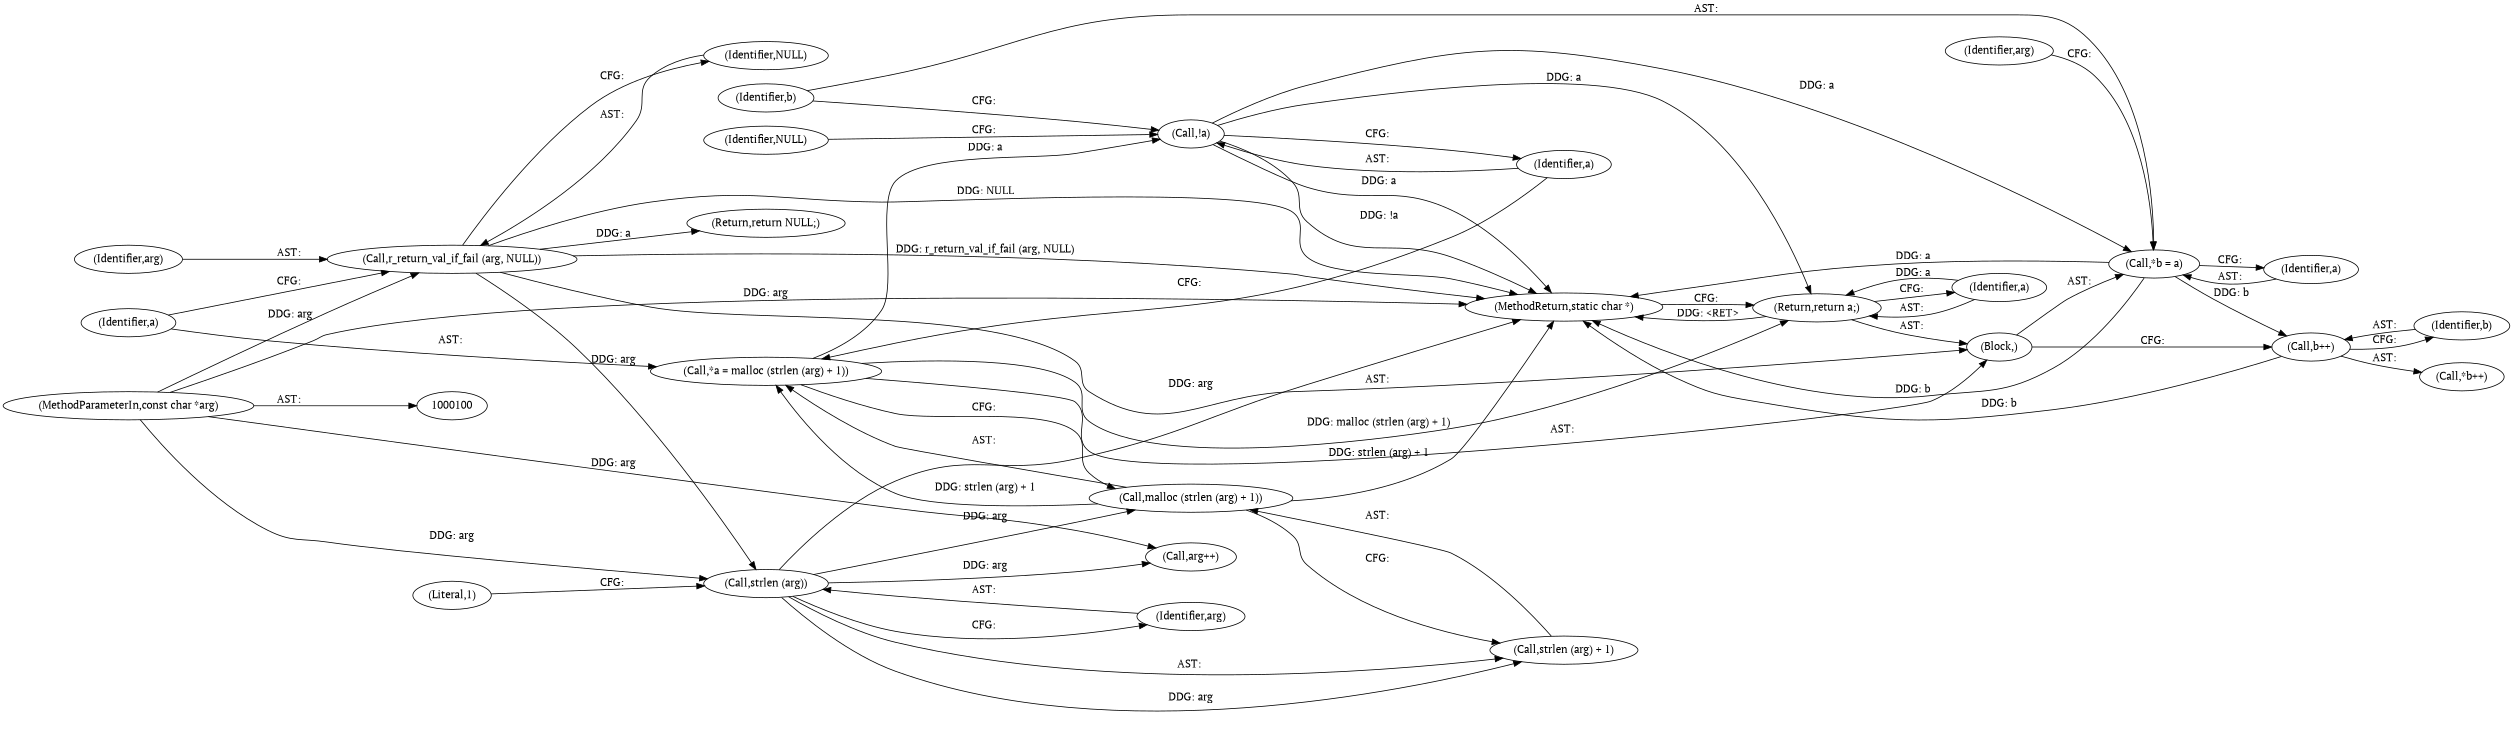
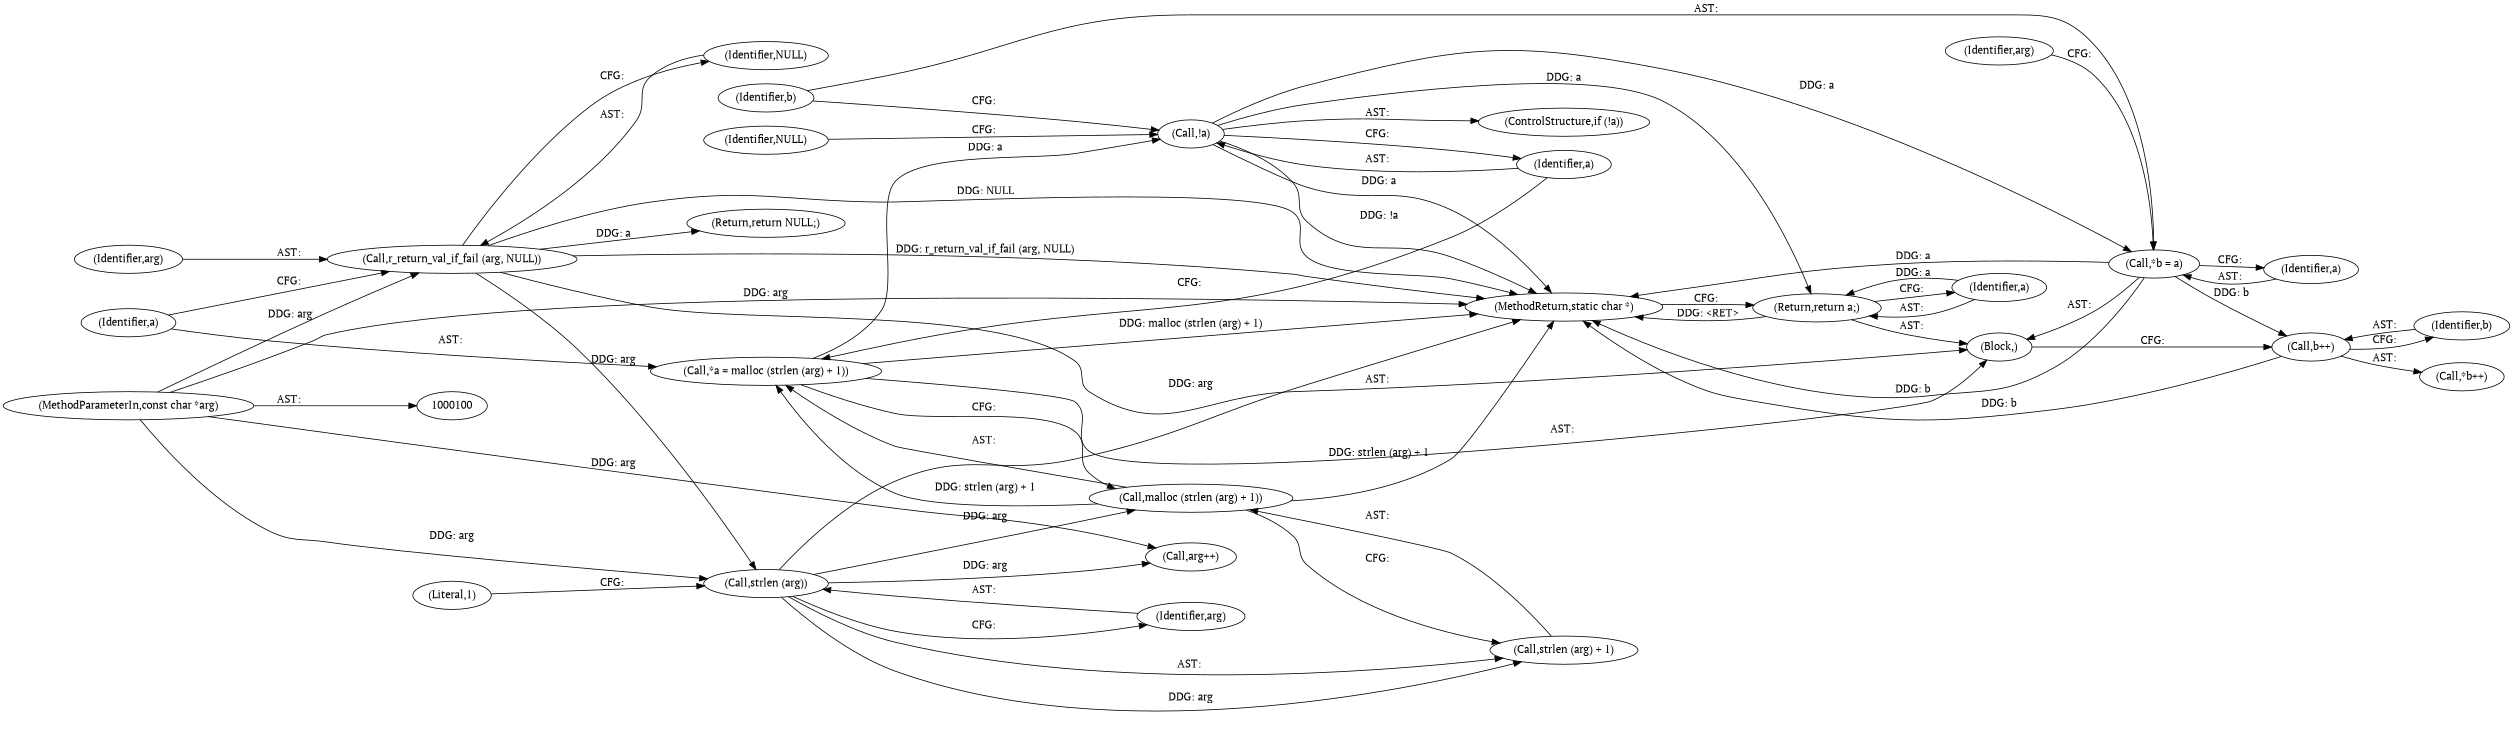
none -> (1564, 122)
(2064, 302) -> (2090, 313)
(1312, 445) -> (1166, 339)
